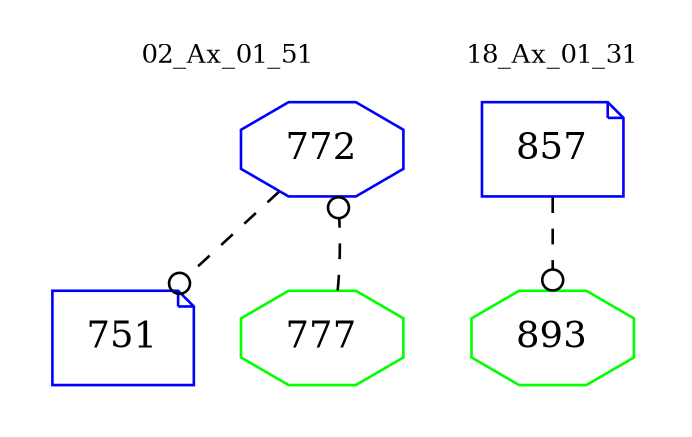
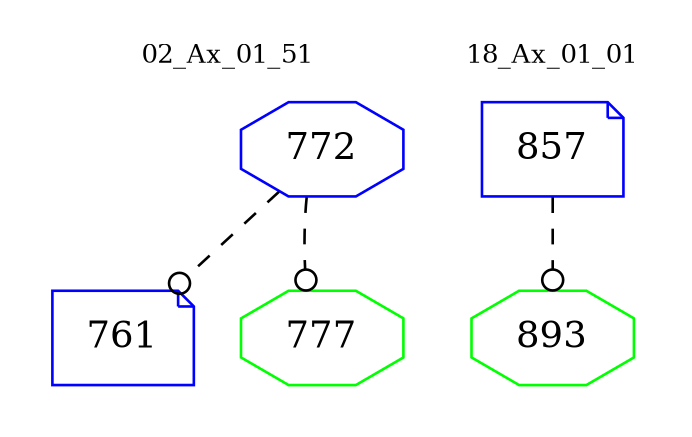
(553, 56) -> (553, 56)
(340, 254) -> (305, 233)
(123, 338) -> (123, 338)
